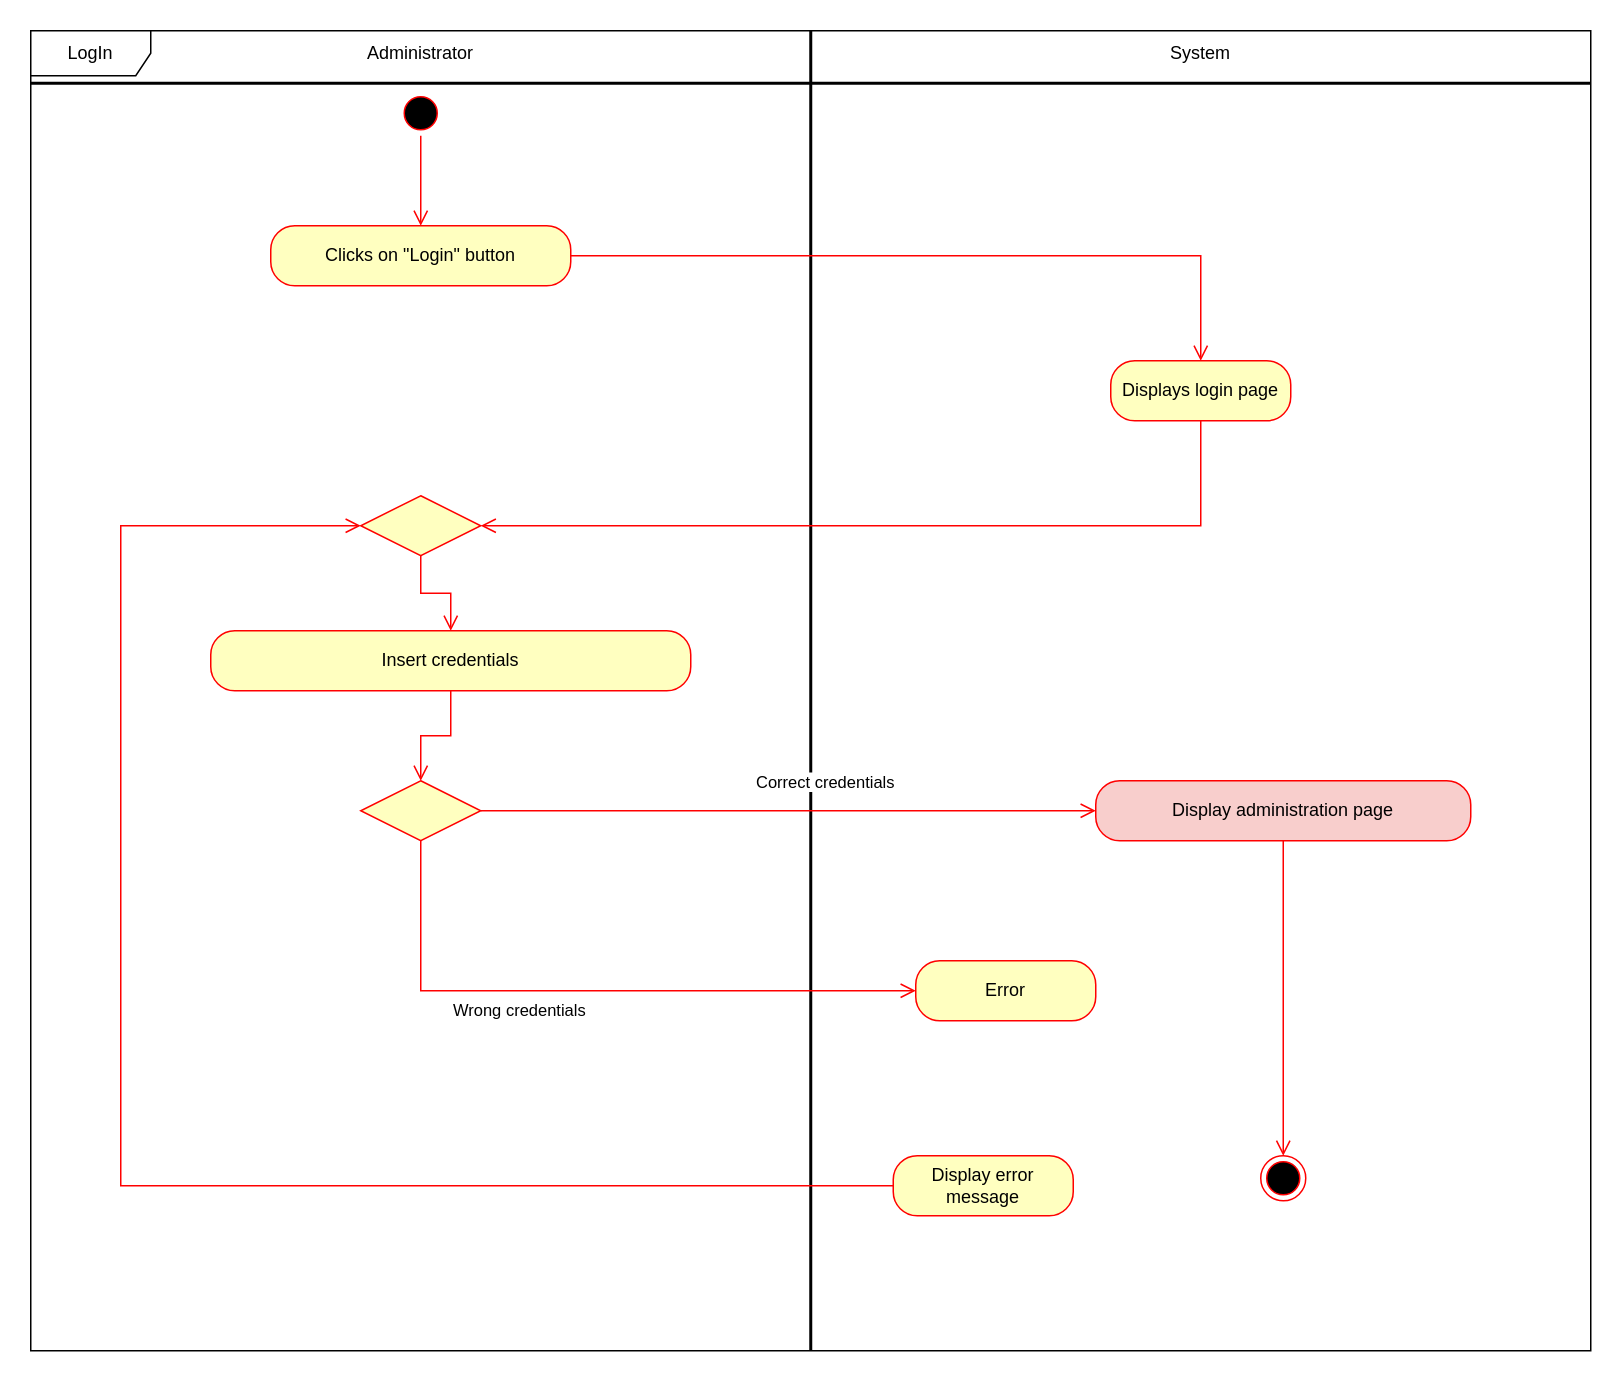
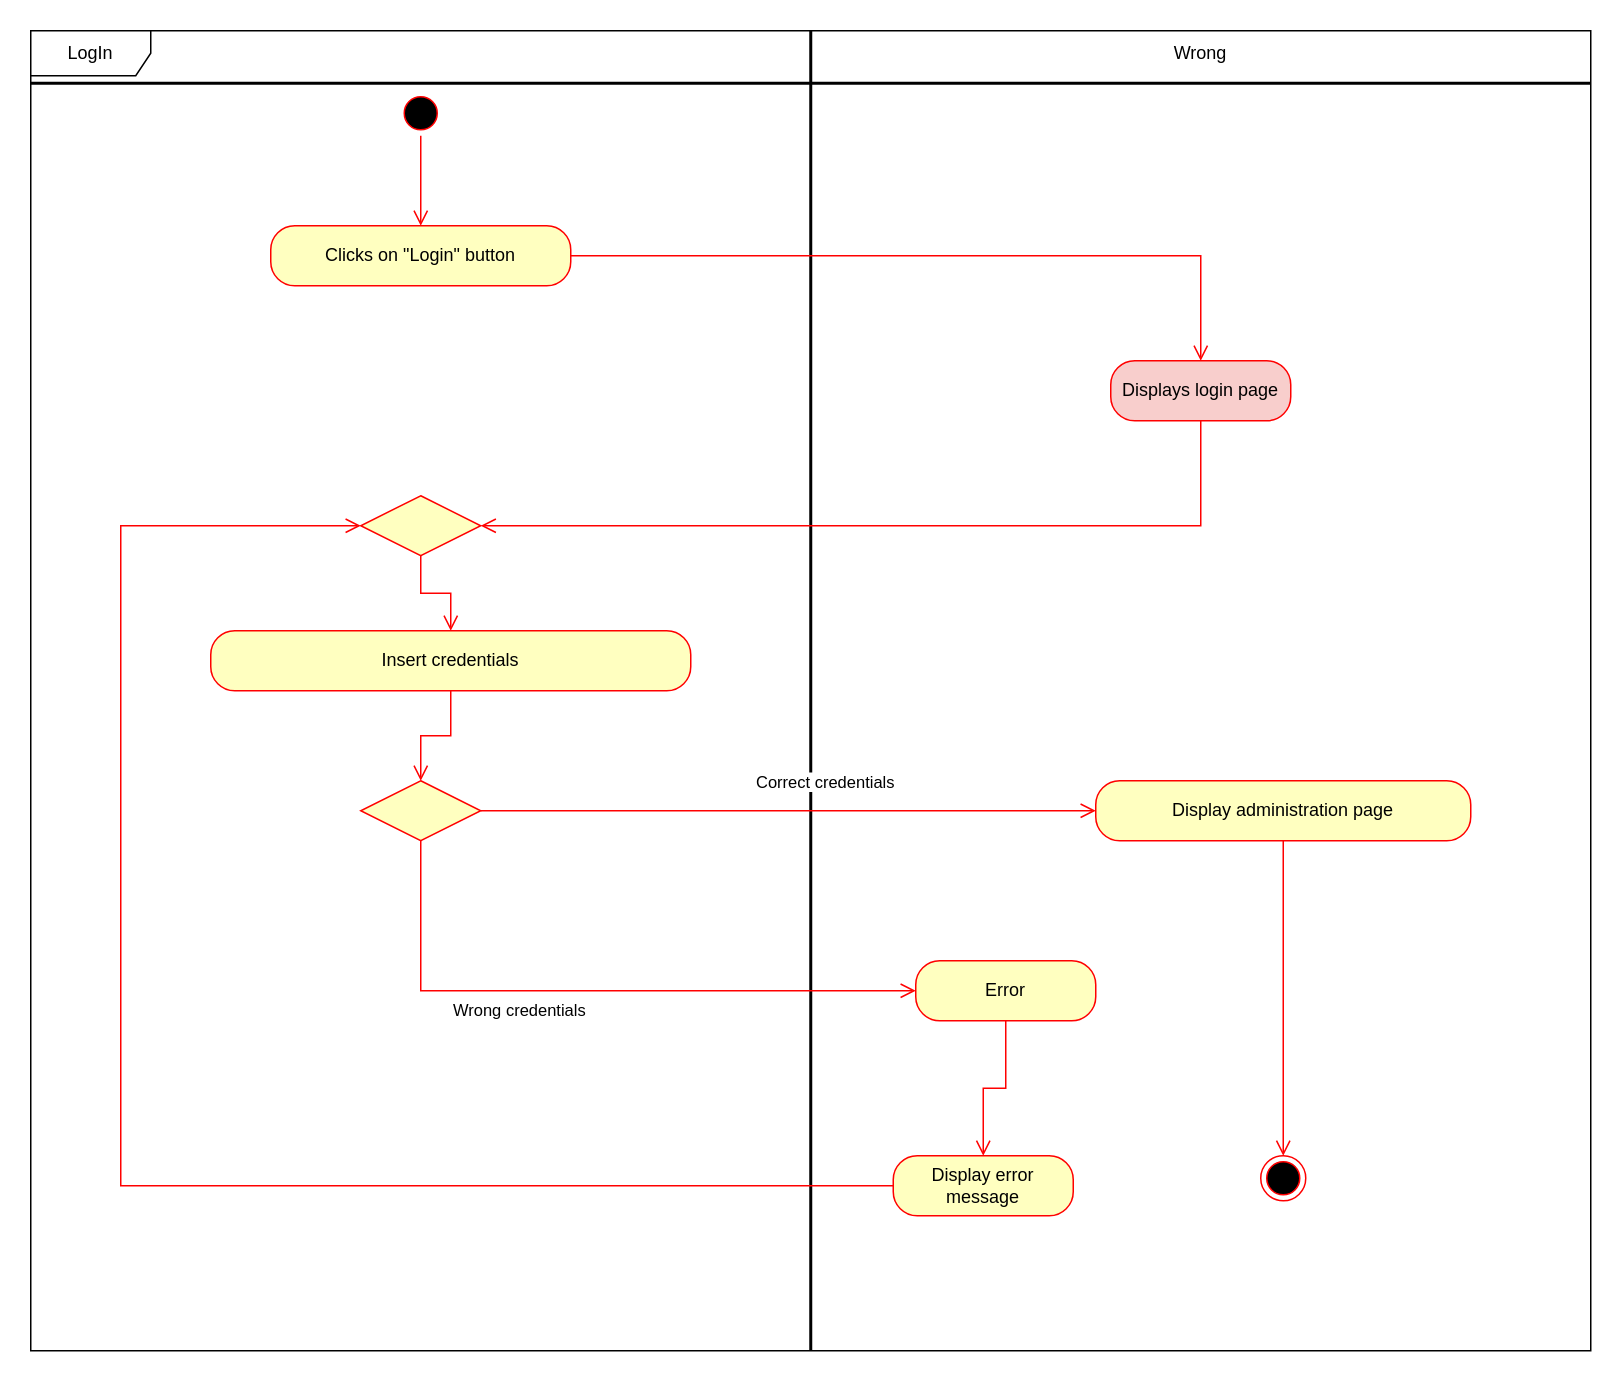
(421, 53) -> none
(1201, 53) -> (1201, 53)
(1201, 391) -> (1201, 391)
(1283, 811) -> (1283, 811)
none -> (997, 1088)
